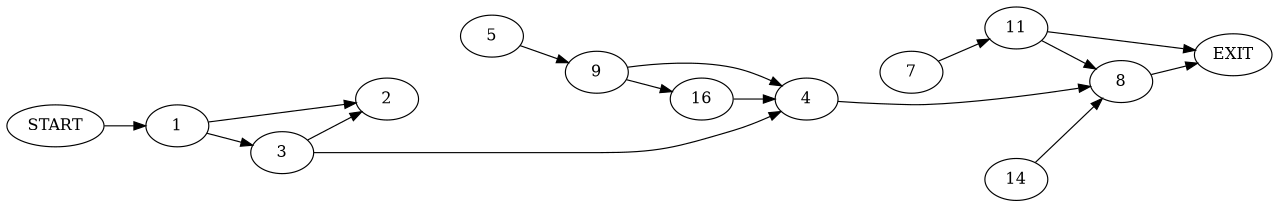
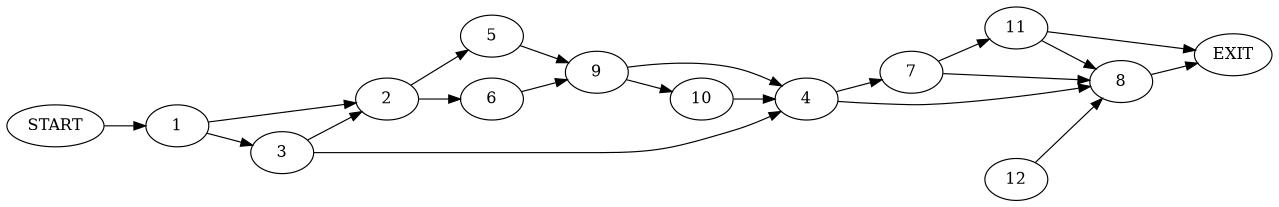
none -> (435, 71)
none -> (1011, 77)
none -> (853, 87)
none -> (492, 99)
(702, 99) -> (702, 99)
(1016, 179) -> (1016, 179)
